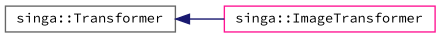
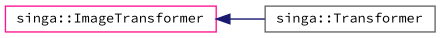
(207, 19) -> (247, 19)
